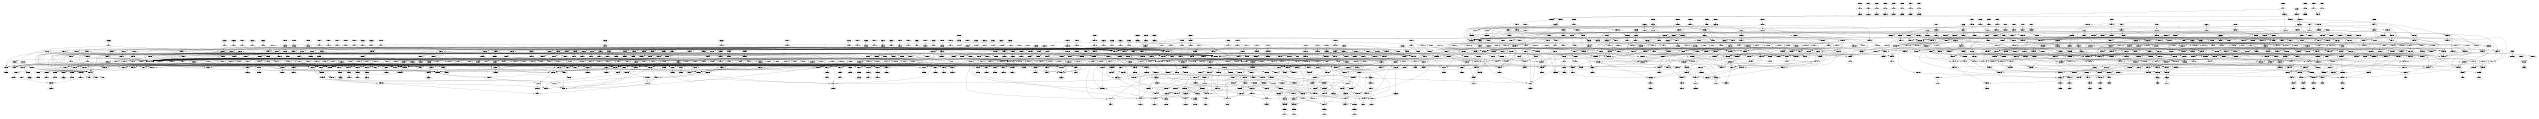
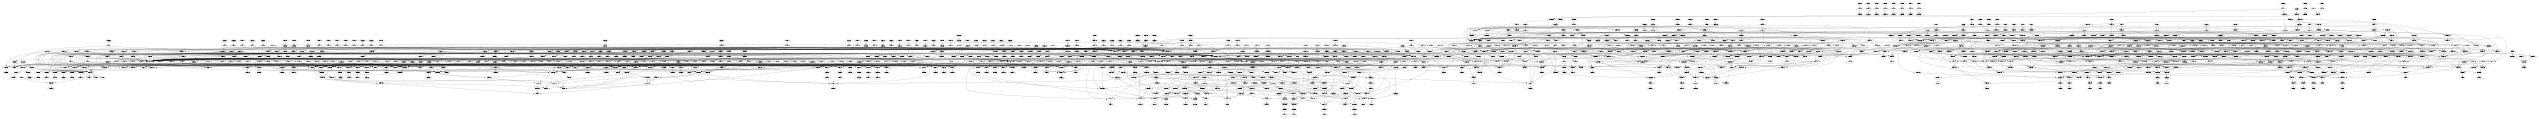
(2314, 4) -> none
(1171, 46) -> none
